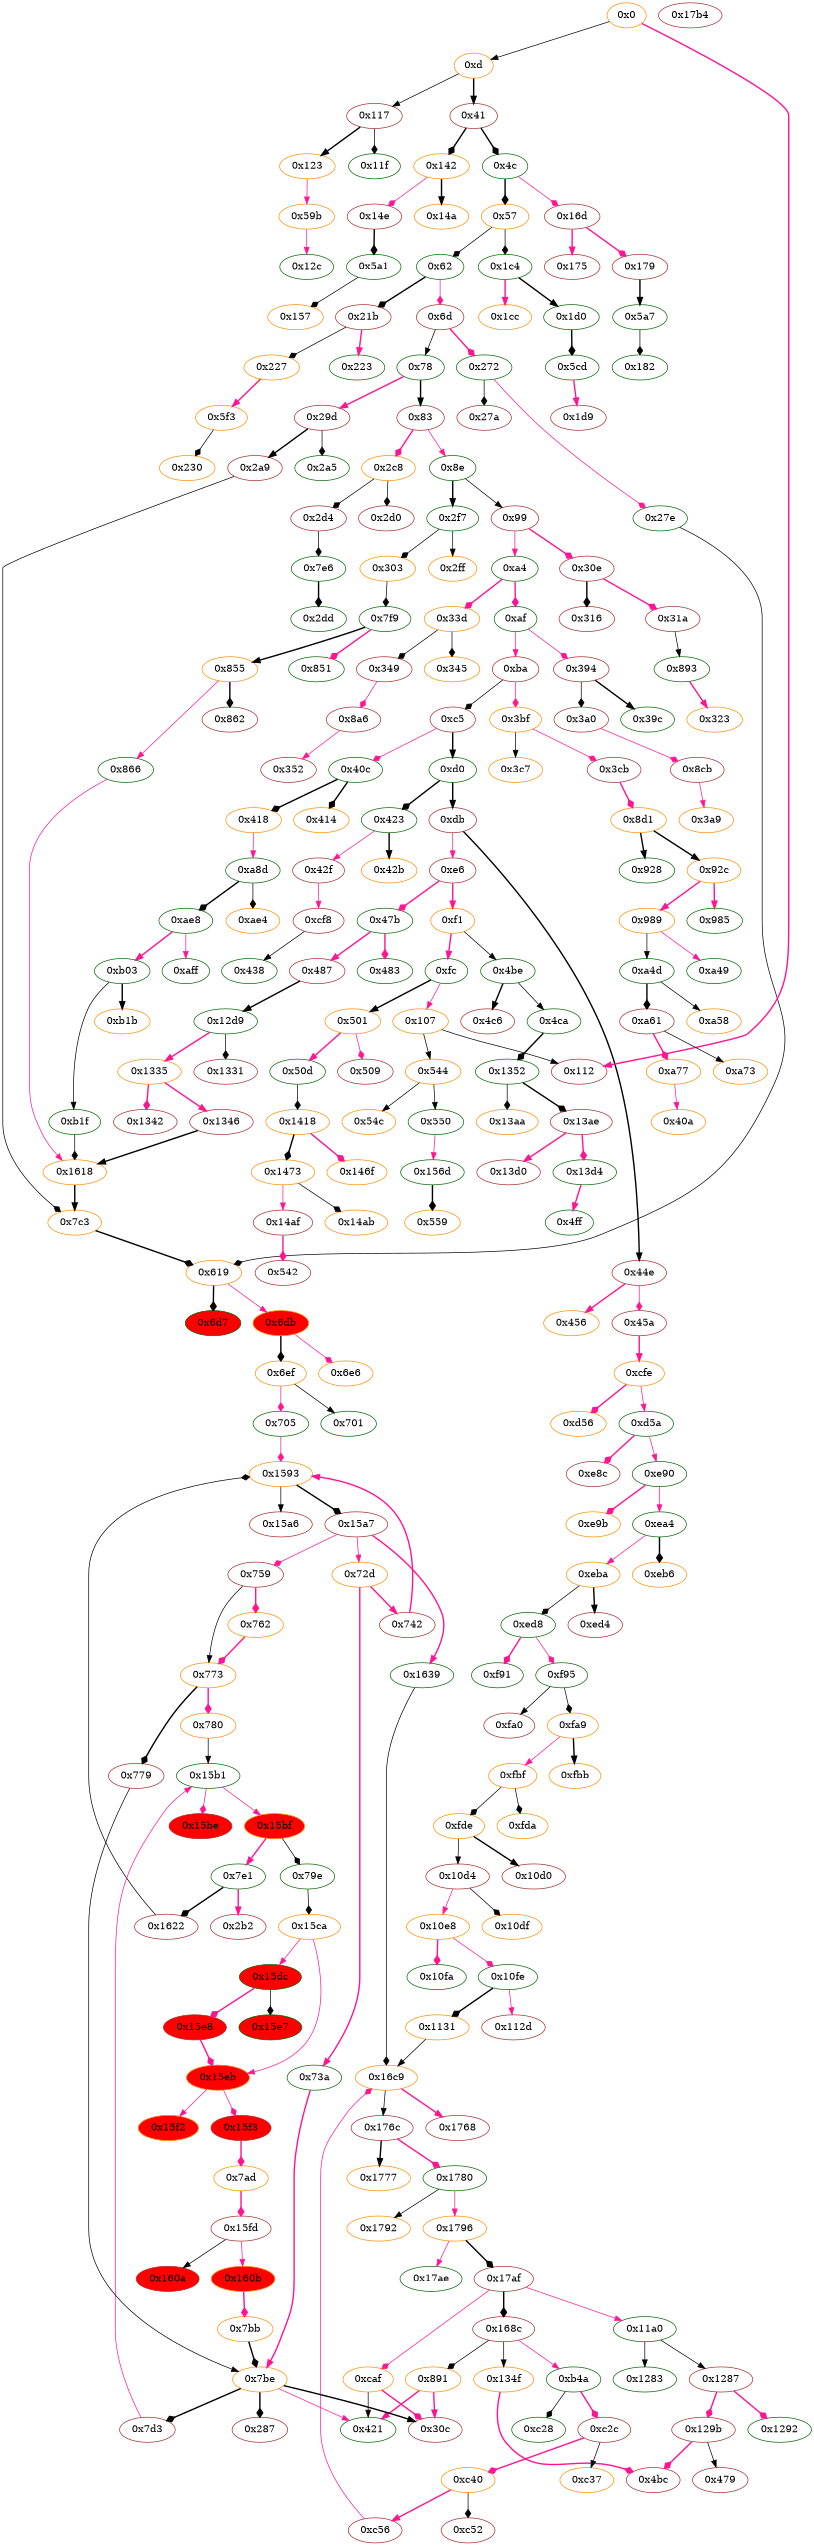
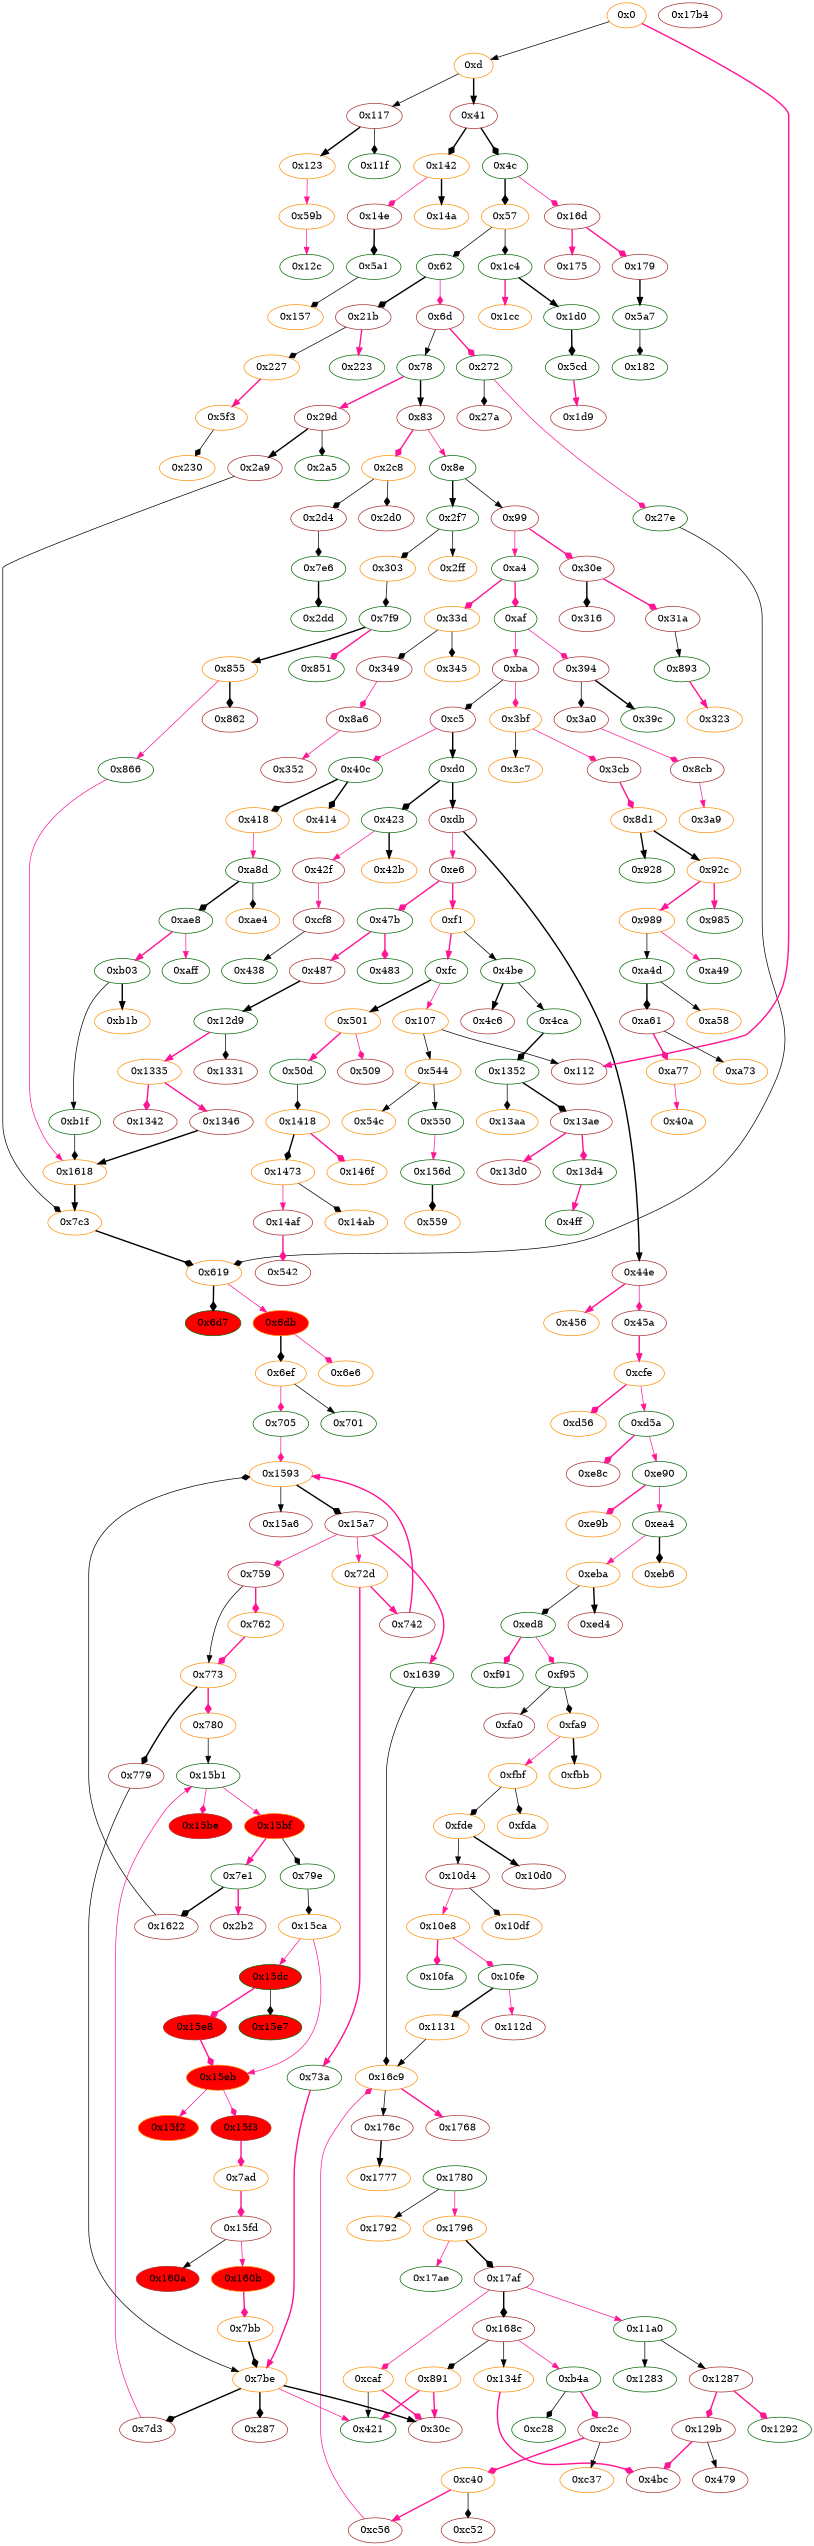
(415, 2151) -> none
